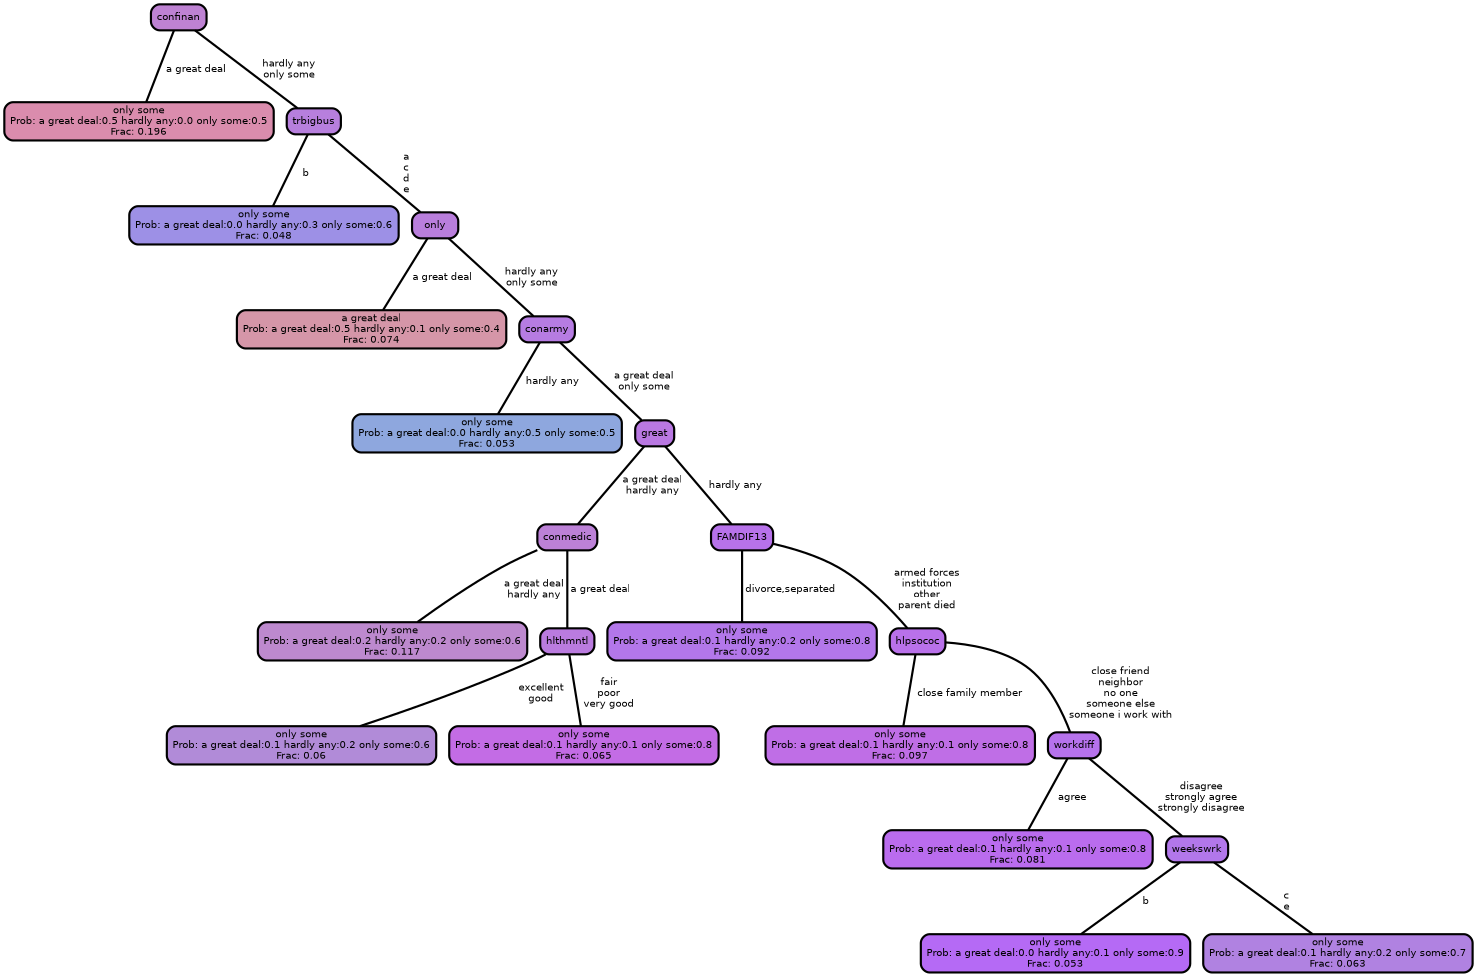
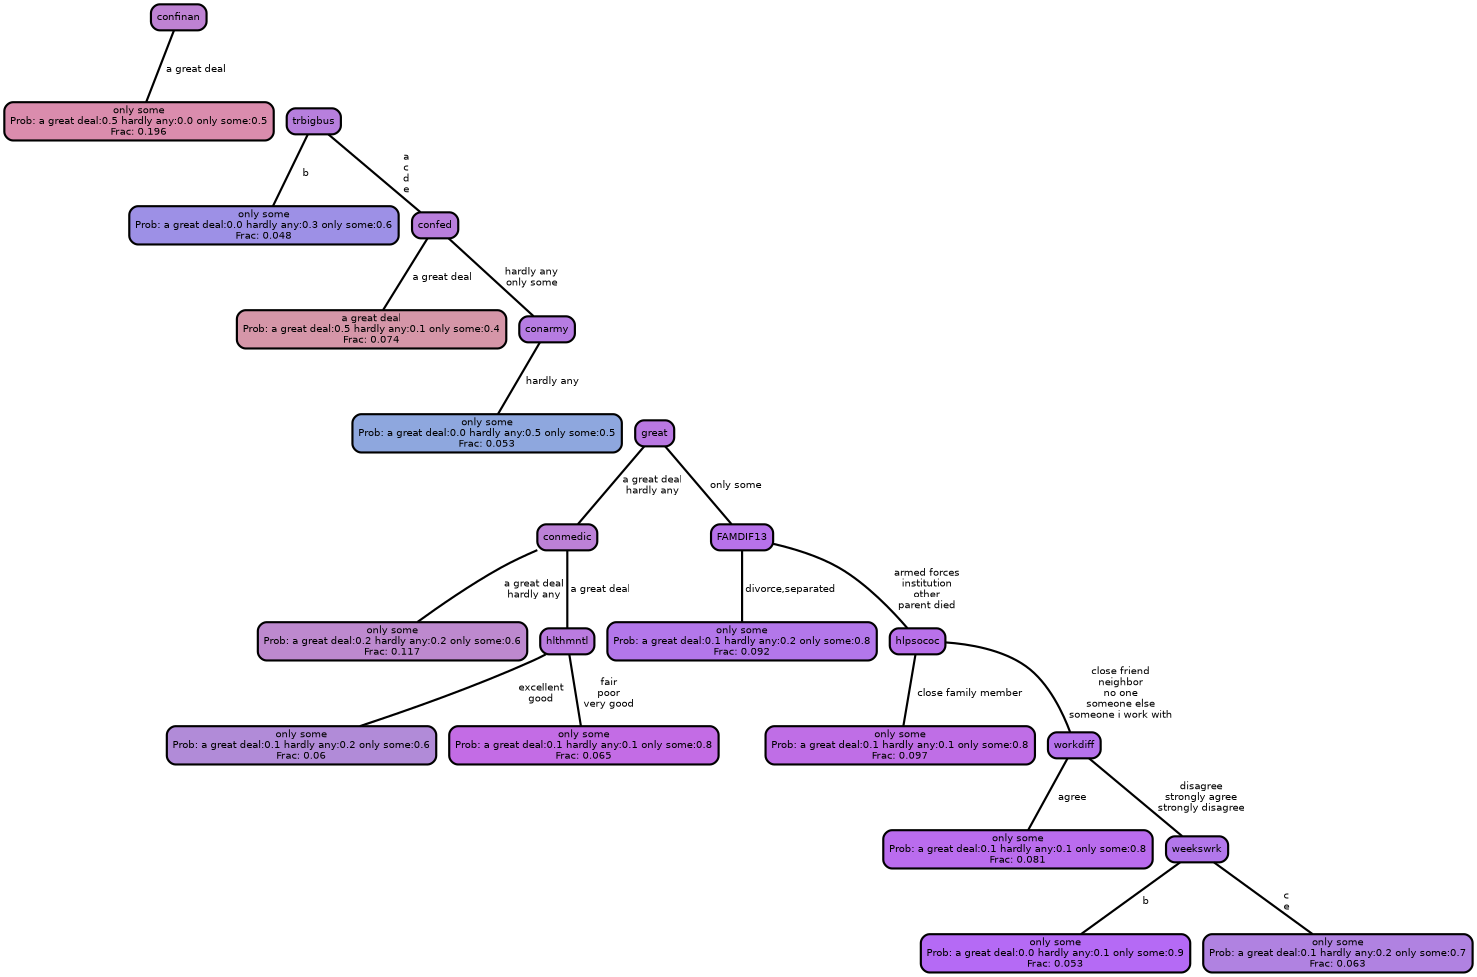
(246, 69) -> none
(435, 225) -> (435, 225)
(601, 381) -> none
(734, 485) -> (734, 485)
